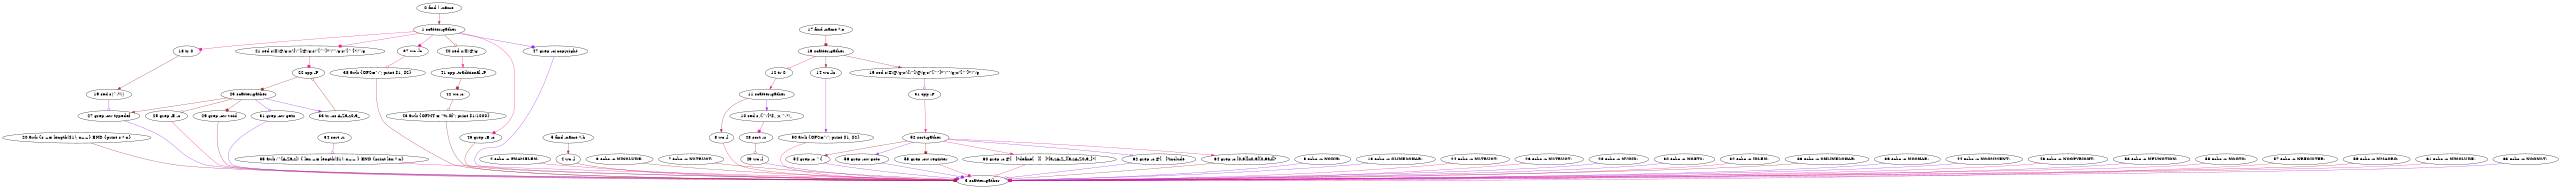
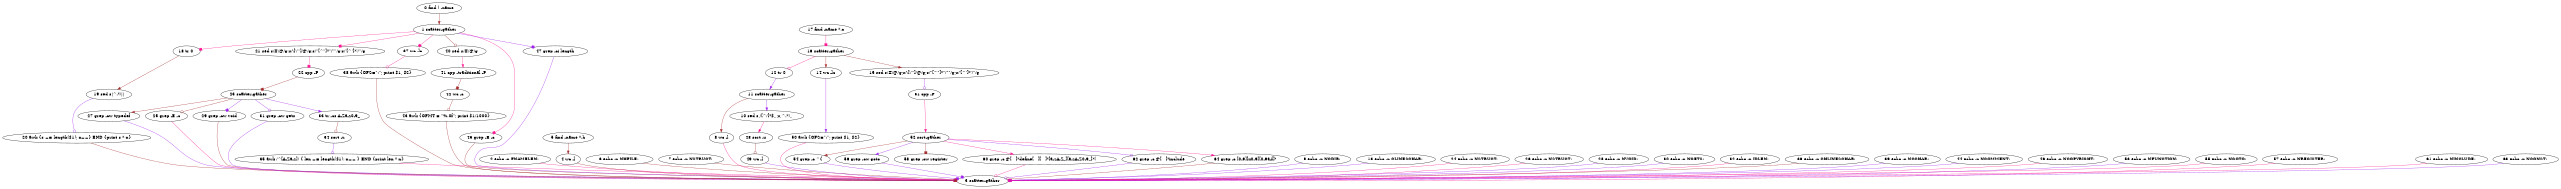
(826, 39) -> (826, 39)
(555, 51) -> (555, 51)
(774, 82) -> (774, 82)
(325, 95) -> (337, 126)
(109, 104) -> (76, 110)
(235, 104) -> (235, 104)
(762, 126) -> (762, 126)
(620, 159) -> (620, 159)
(2377, 159) -> none
(953, 170) -> none
